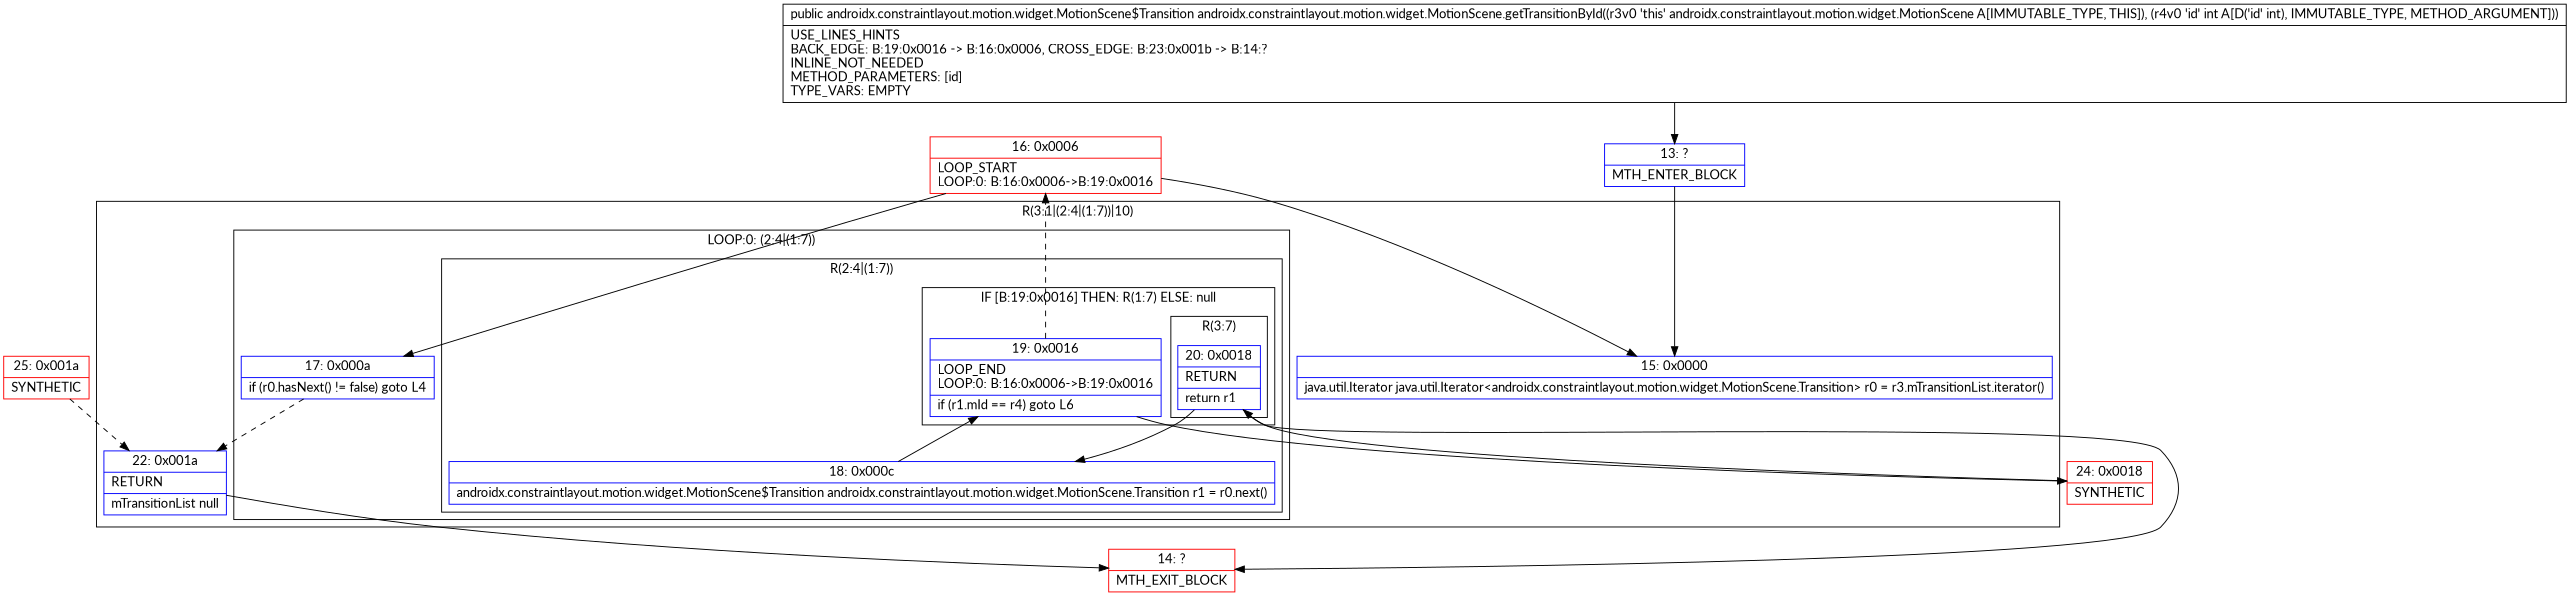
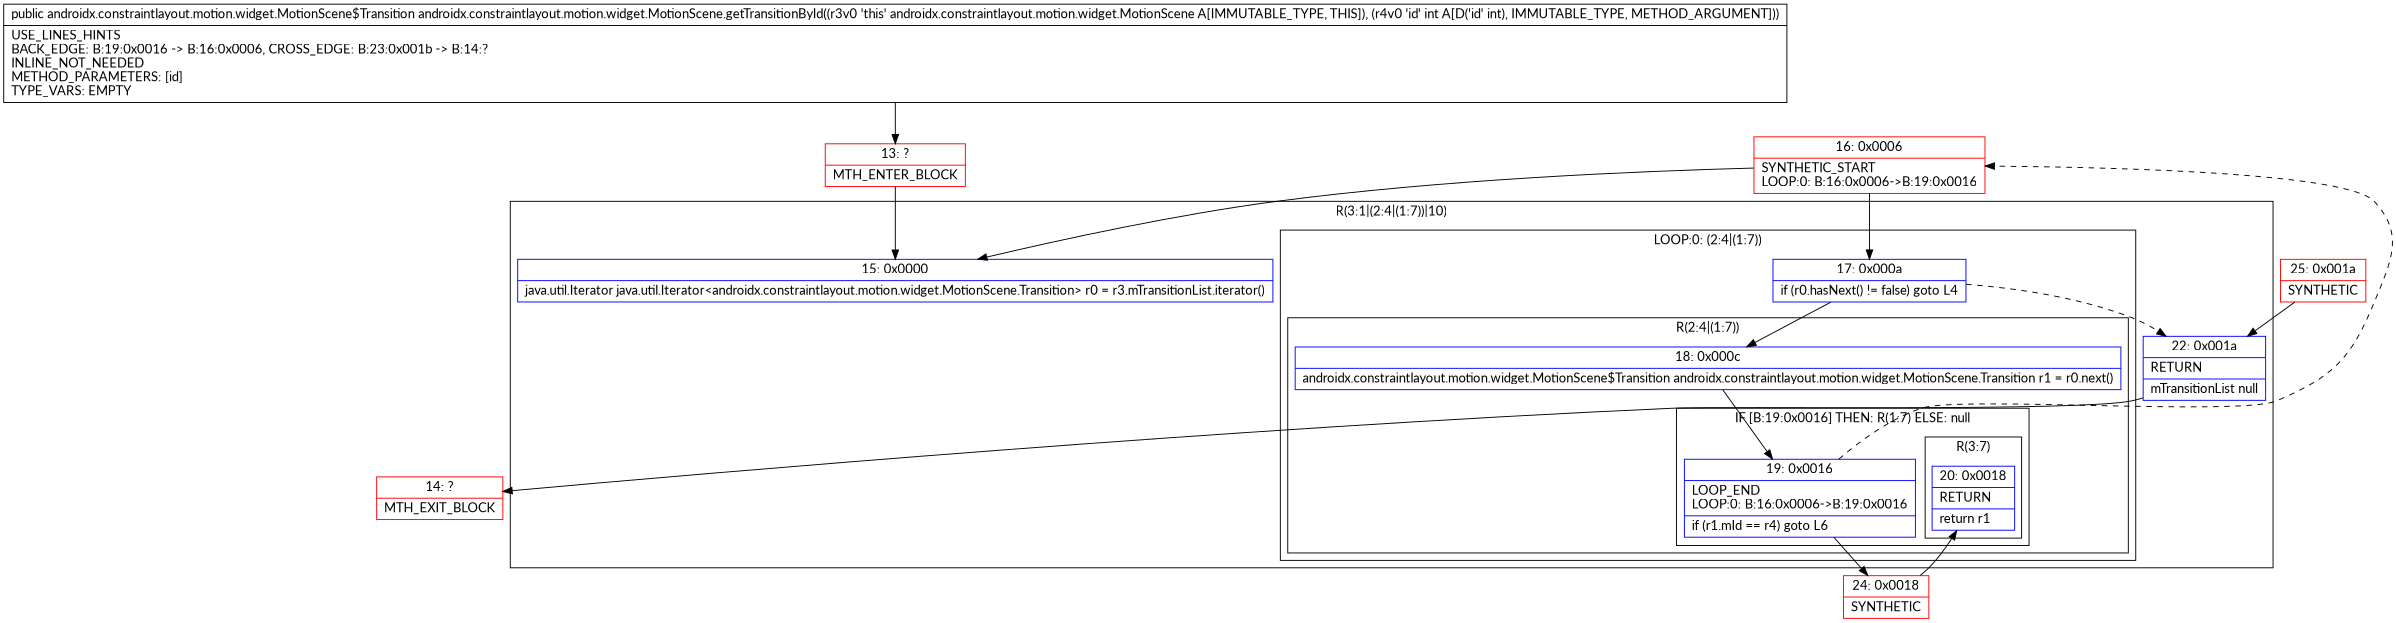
(1675, 165) -> (895, 165)
(977, 168) -> (1819, 168)
(91, 417) -> (2279, 314)
(1142, 440) -> (1789, 324)
(2178, 486) -> none
